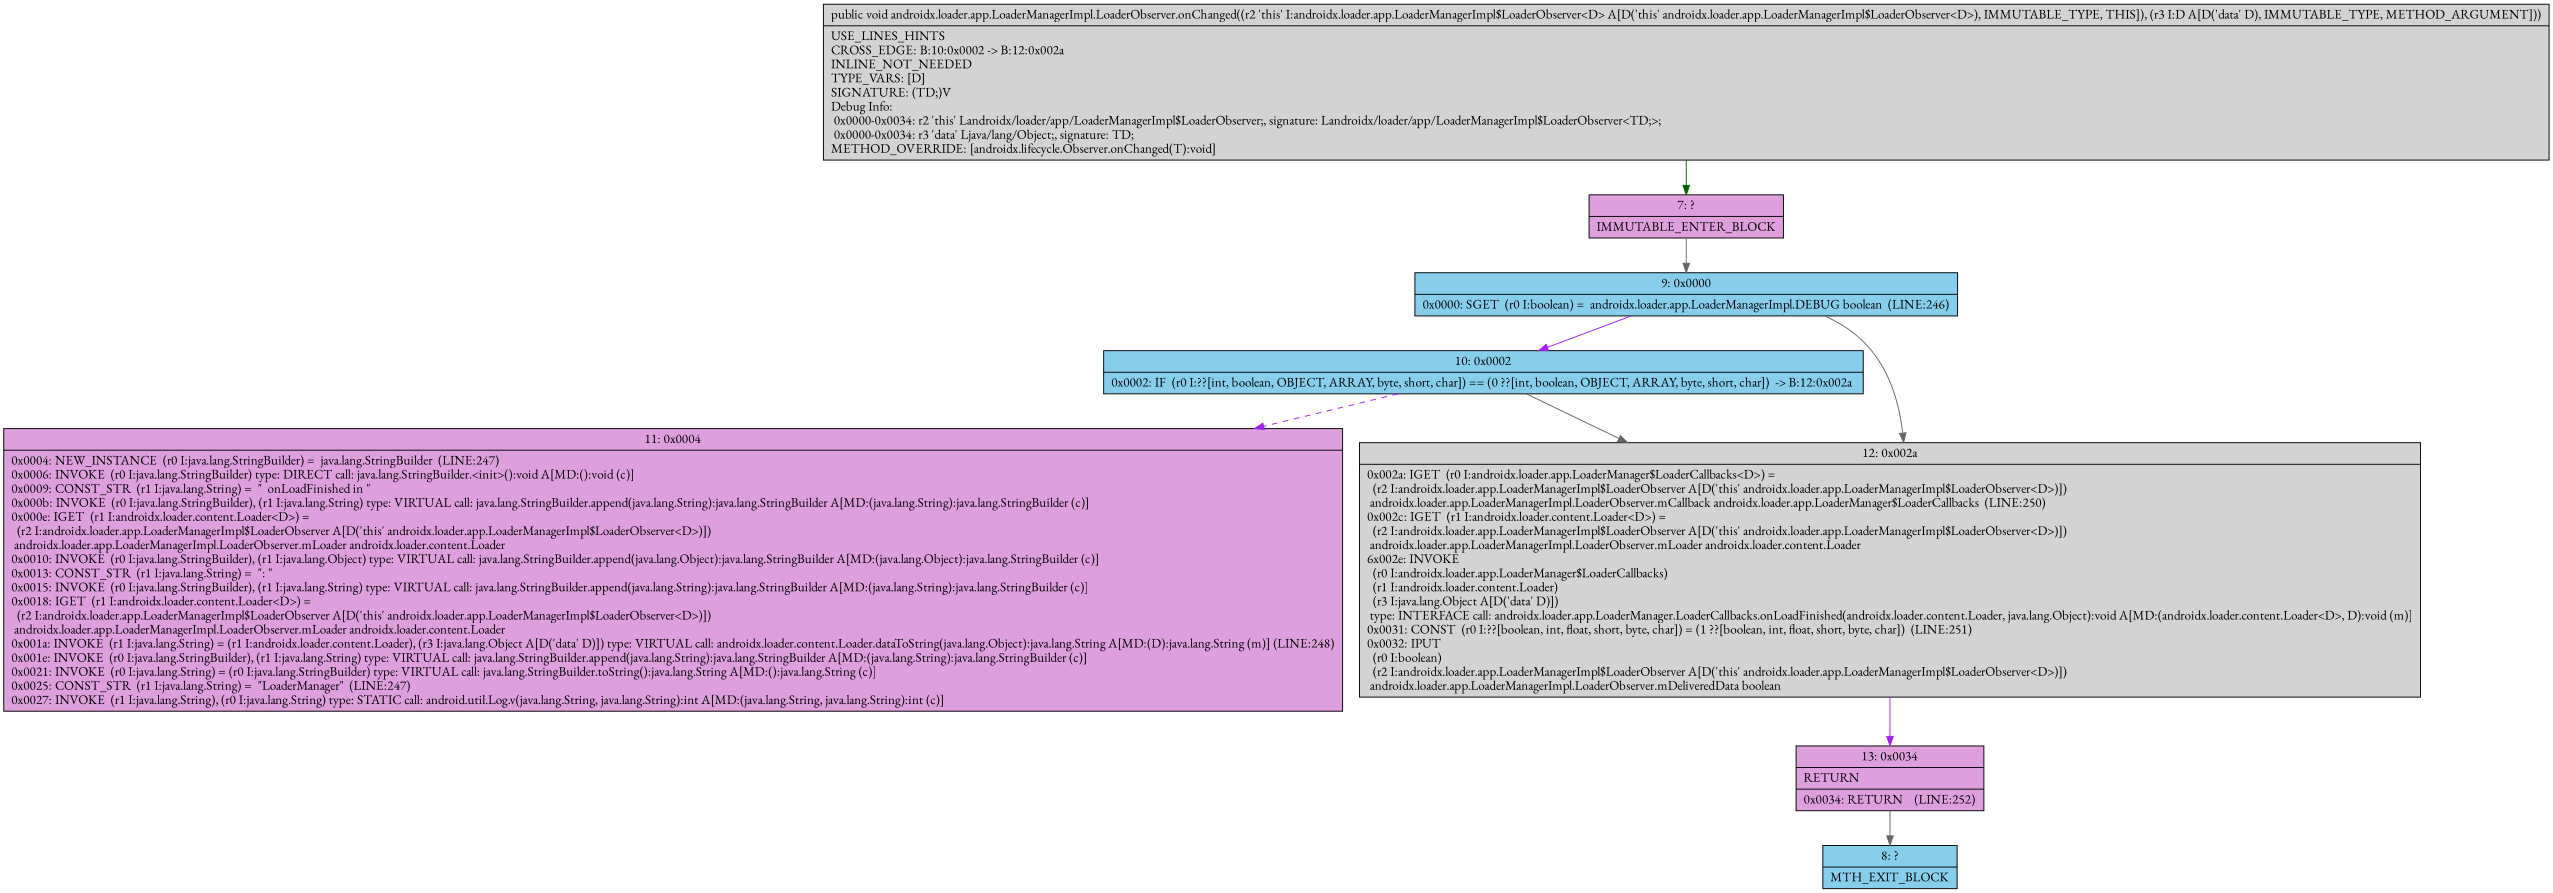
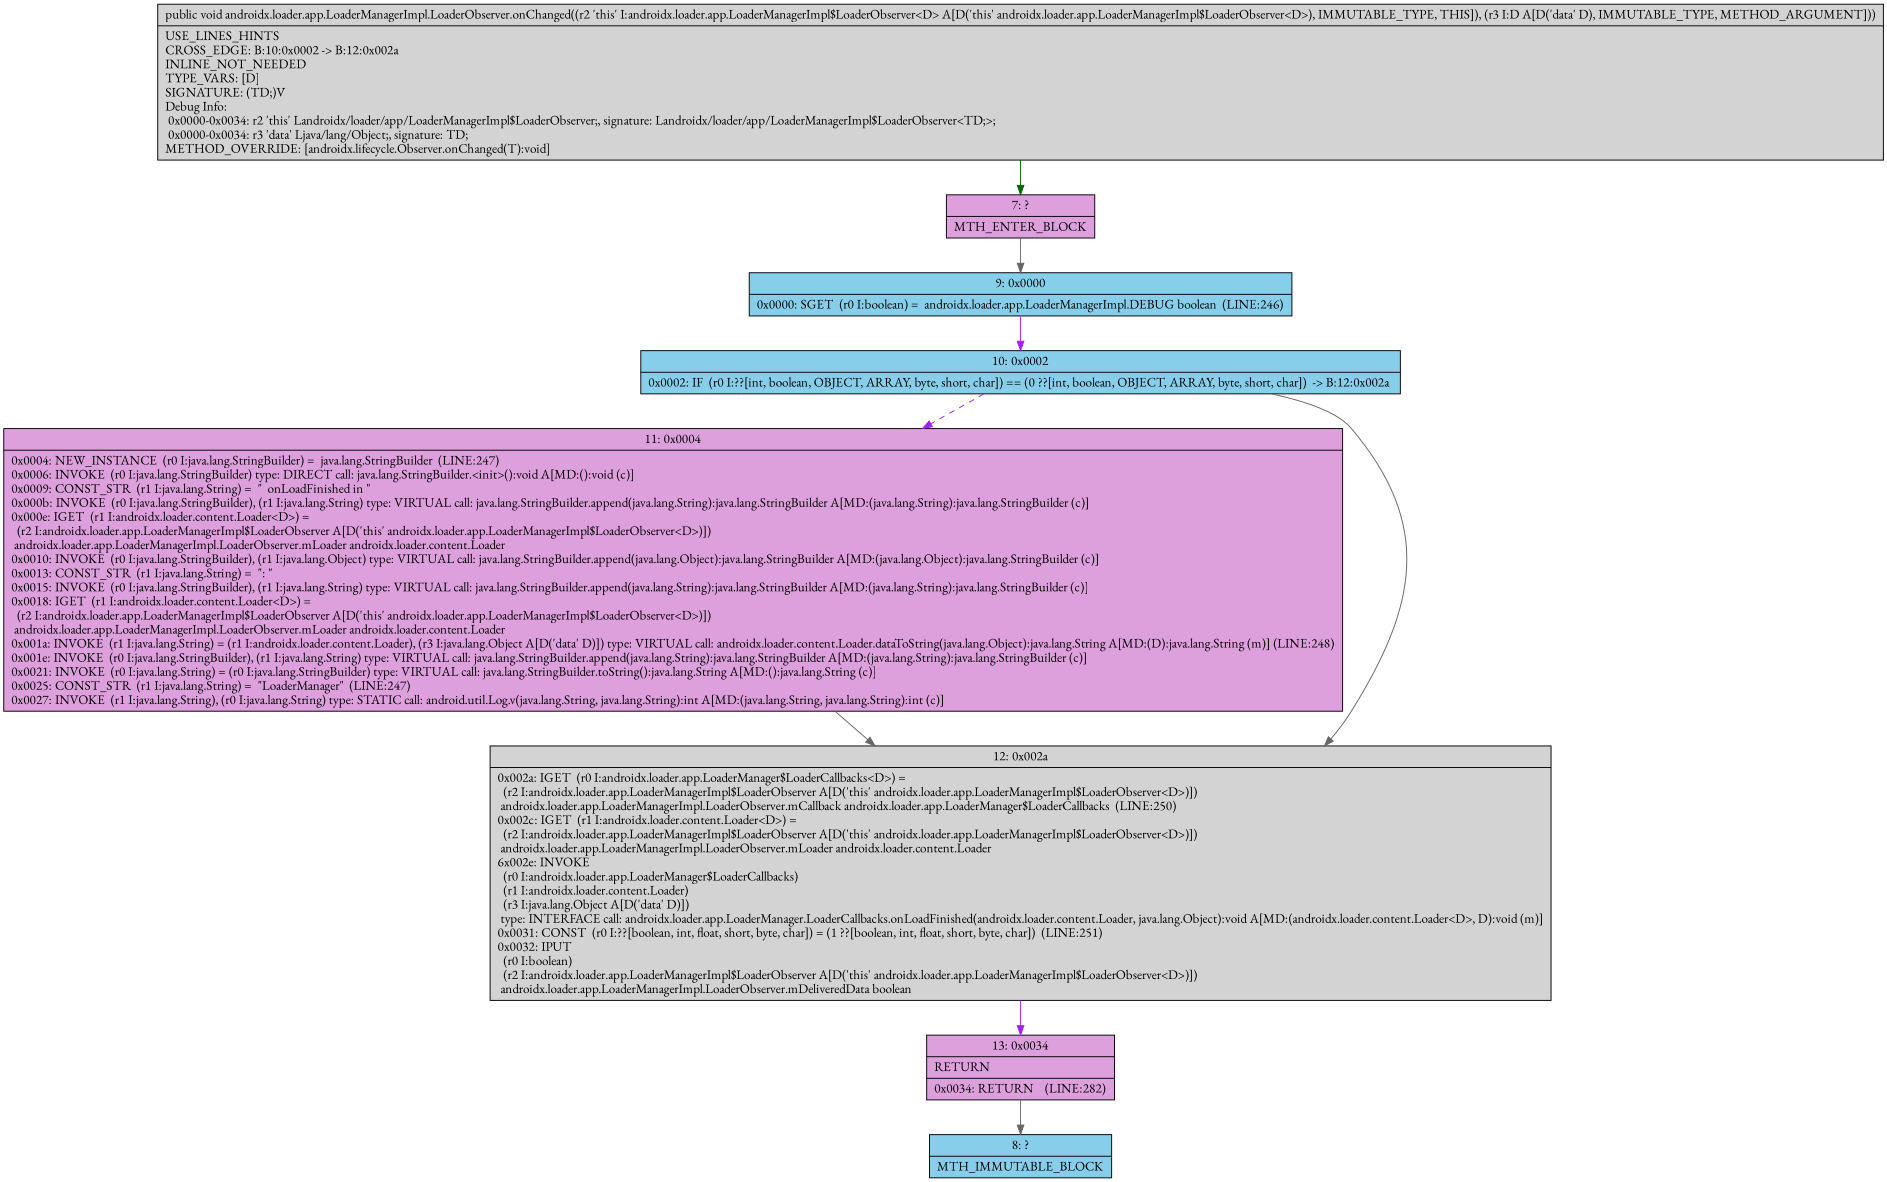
(1686, 227) -> (1021, 227)
(1880, 363) -> (852, 726)
(1890, 799) -> (1021, 1089)
(1890, 877) -> (1021, 1167)
